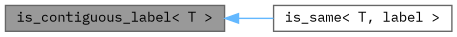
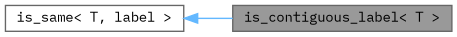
(256, 18) -> (215, 18)
